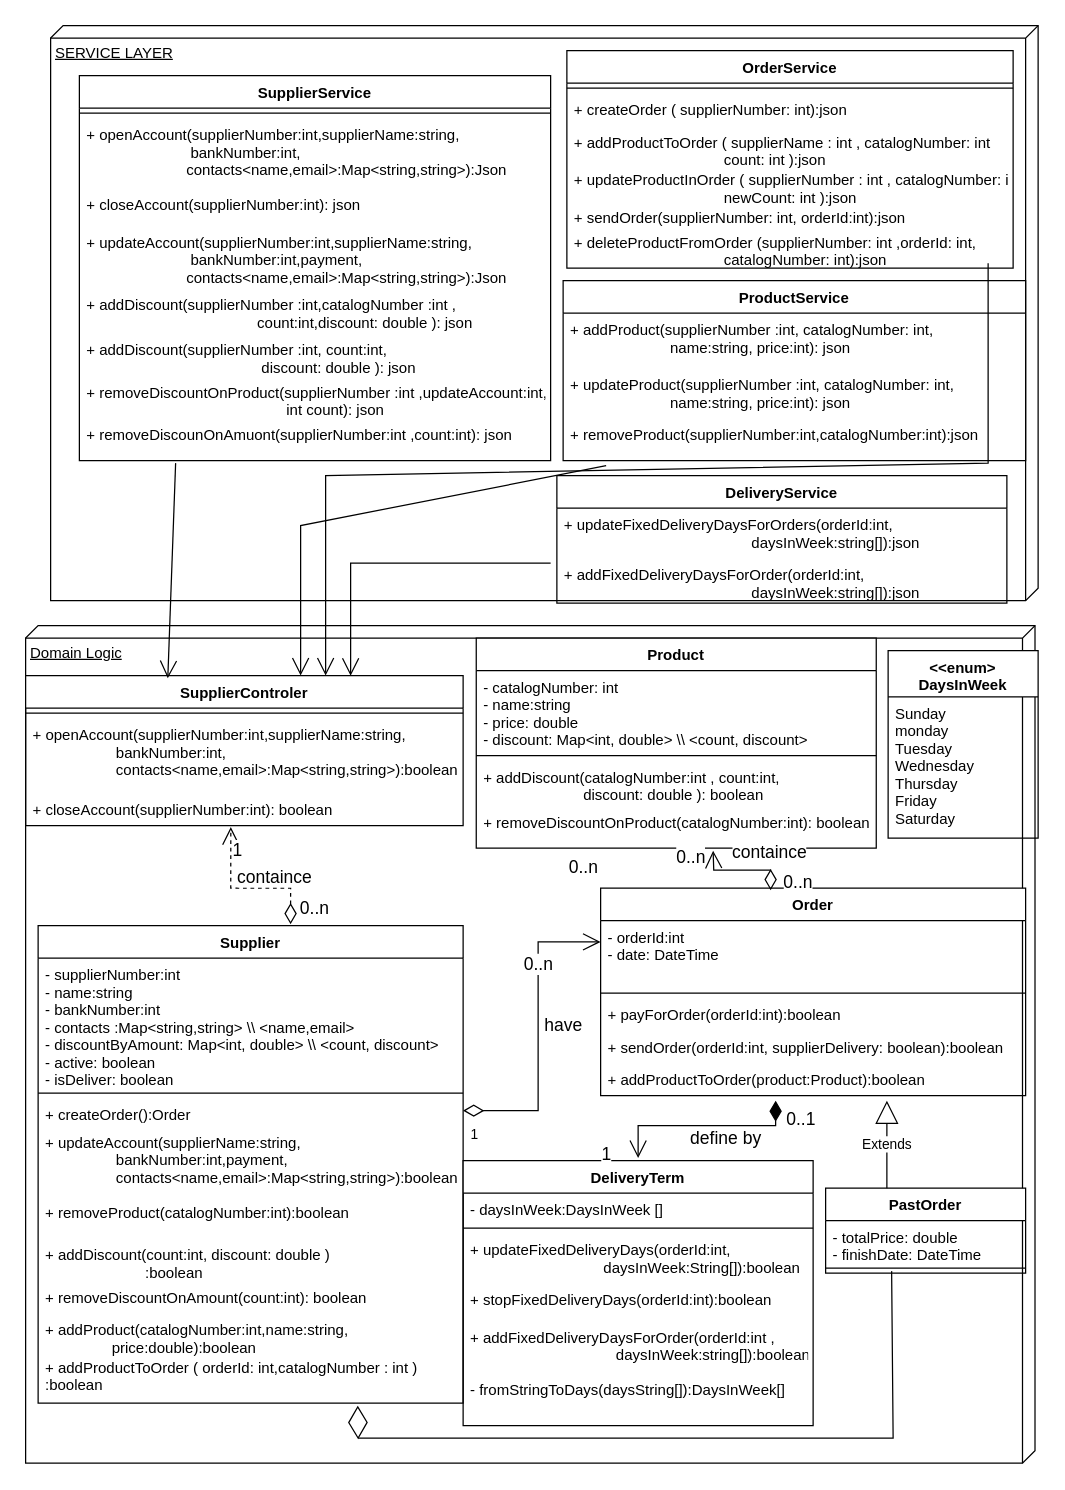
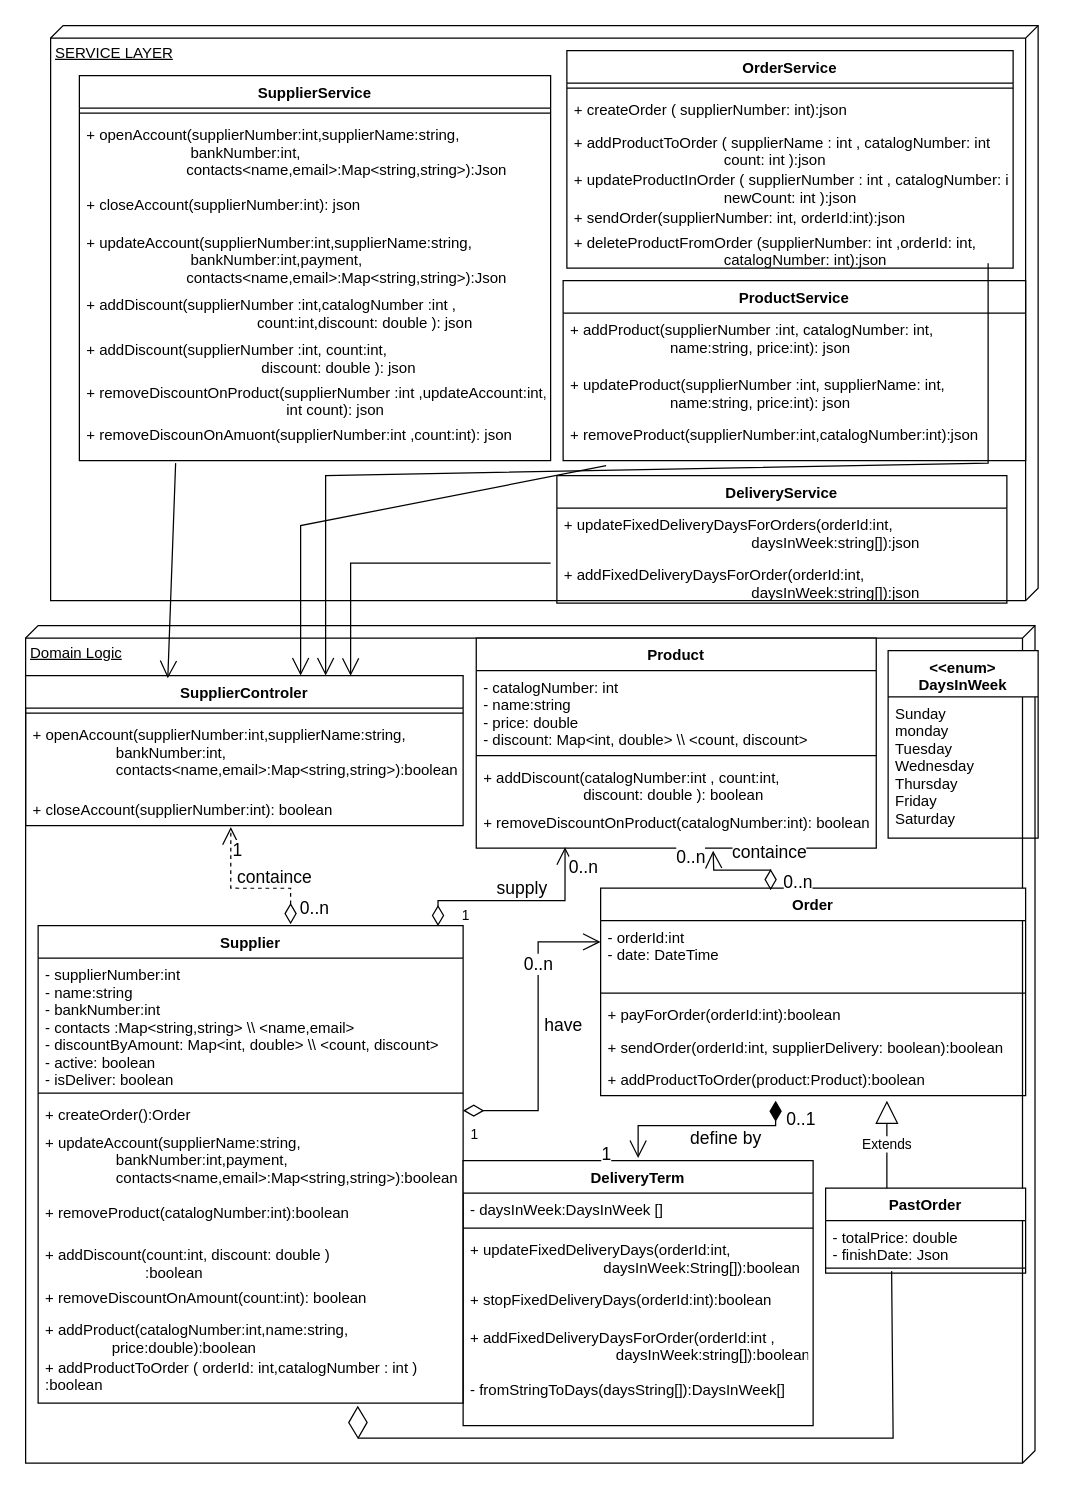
(780, 385) -> (774, 385)
none -> (523, 901)
(905, 1238) -> (905, 1238)
